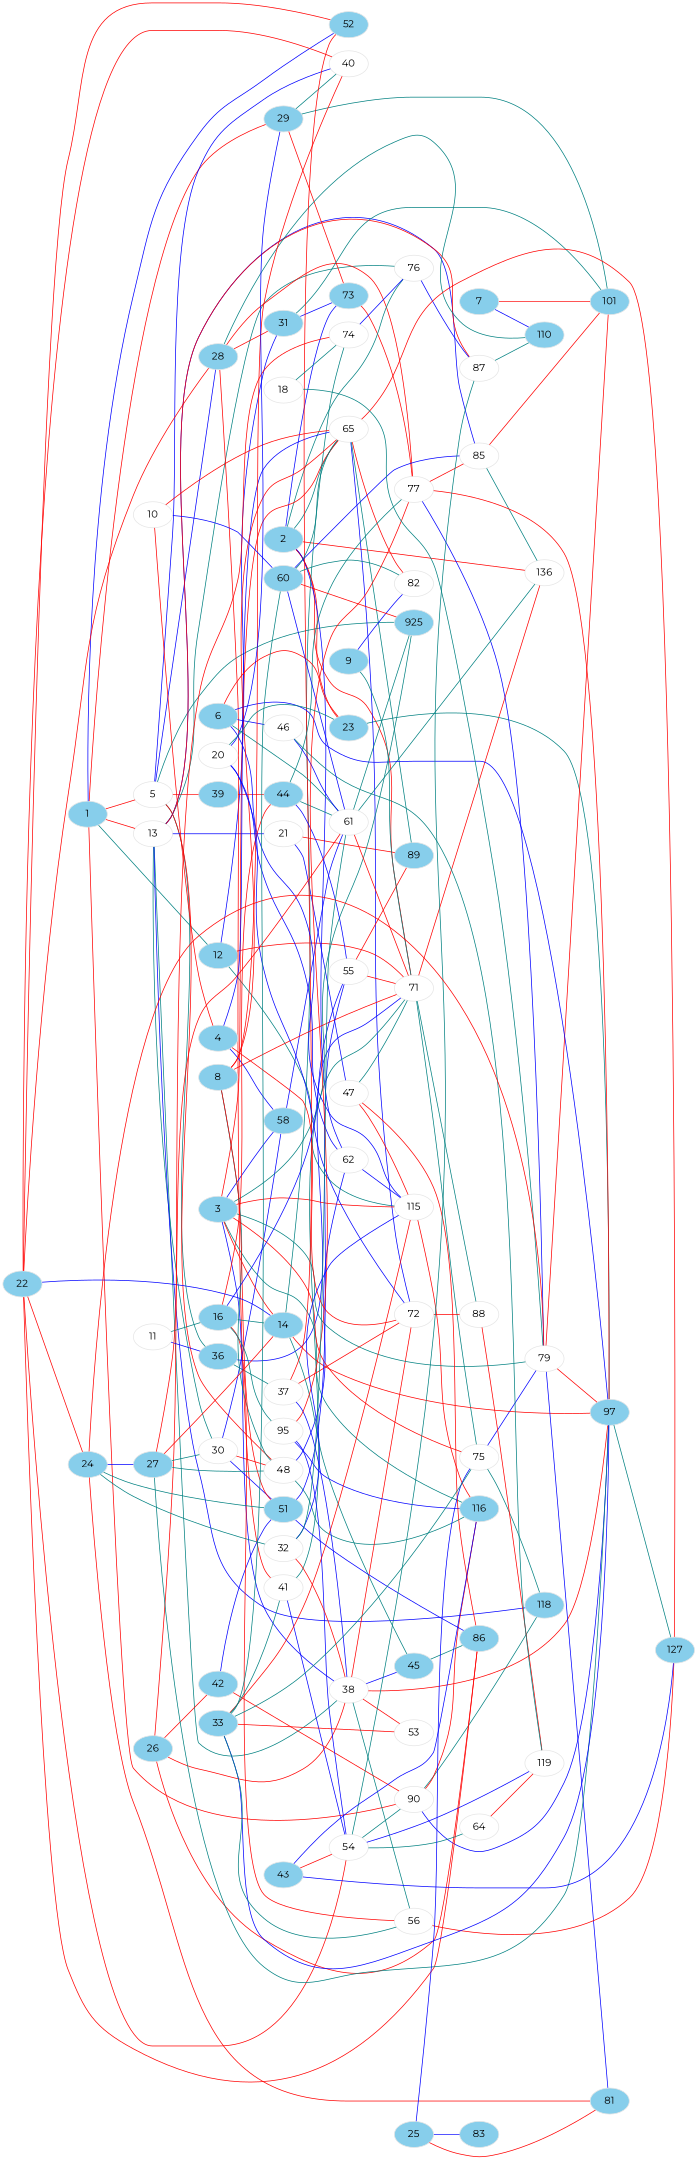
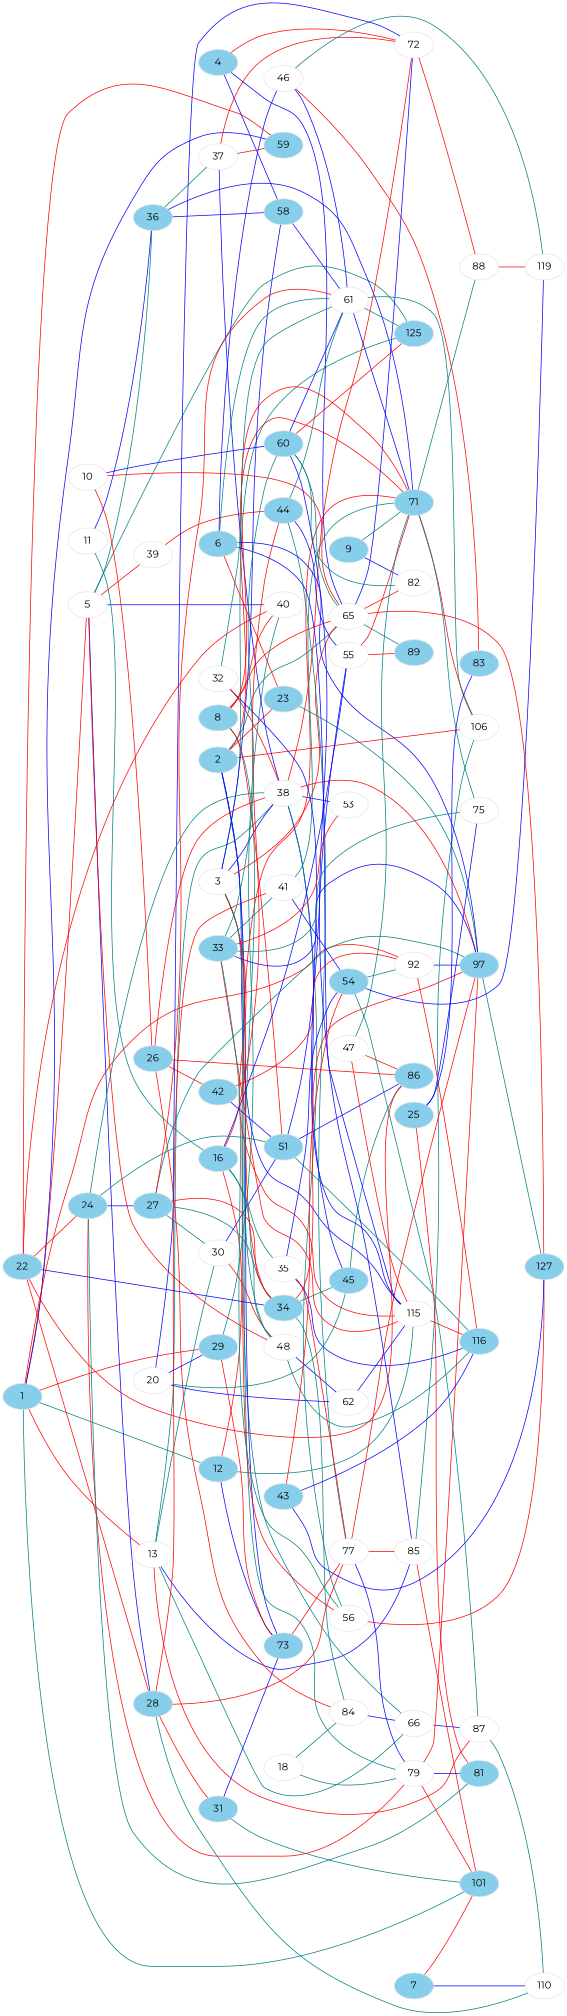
(349, 25) -> (283, 145)
(513, 105) -> (75, 1865)
(414, 268) -> (414, 1723)
none -> (435, 303)
(349, 335) -> (349, 1713)
(544, 335) -> (544, 1986)
(544, 573) -> (479, 727)
(414, 623) -> (414, 334)
(243, 638) -> (239, 1561)
(269, 707) -> (281, 1378)
(175, 778) -> (137, 780)
(218, 795) -> (153, 555)
(283, 834) -> none
(324, 848) -> (260, 1156)
(380, 902) -> (381, 402)
(414, 988) -> (414, 503)
(218, 1209) -> (218, 882)
(254, 1294) -> (216, 215)
(283, 1325) -> (283, 1308)
(337, 1377) -> none
(328, 1407) -> (396, 1256)
(506, 1417) -> none
(283, 1431) -> (283, 1269)
(192, 1521) -> (136, 964)
(544, 1605) -> none
(381, 1711) -> (317, 799)
(414, 1799) -> (414, 965)
(479, 1827) -> none
(78, 1833) -> none
(349, 1847) -> (349, 982)
(181, 1953) -> (110, 1715)
